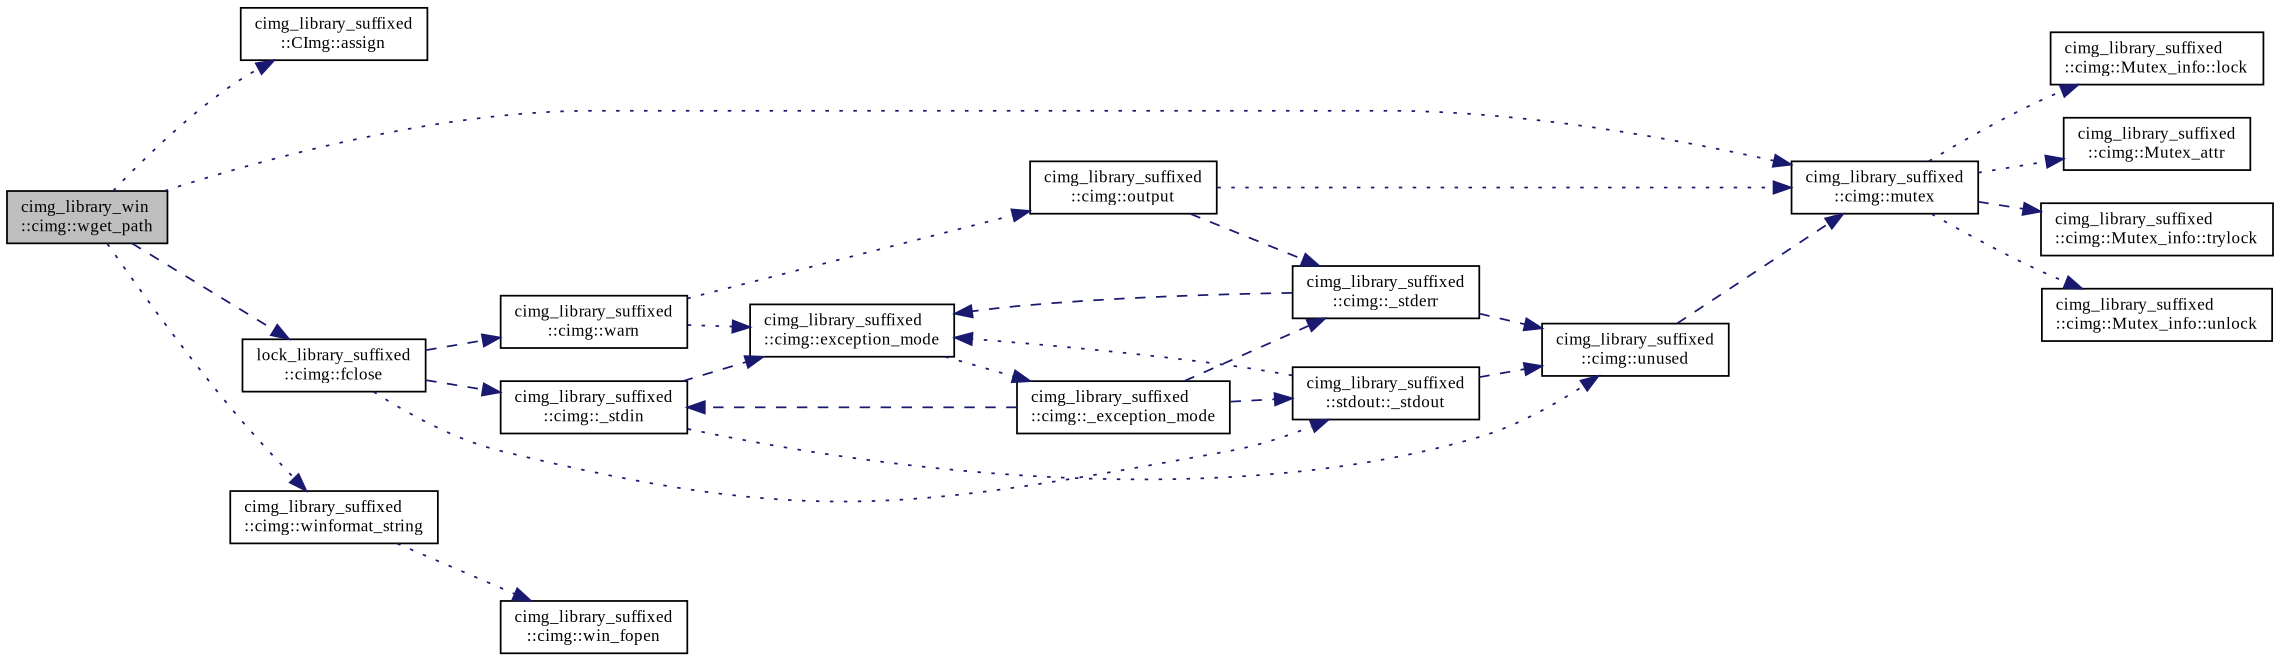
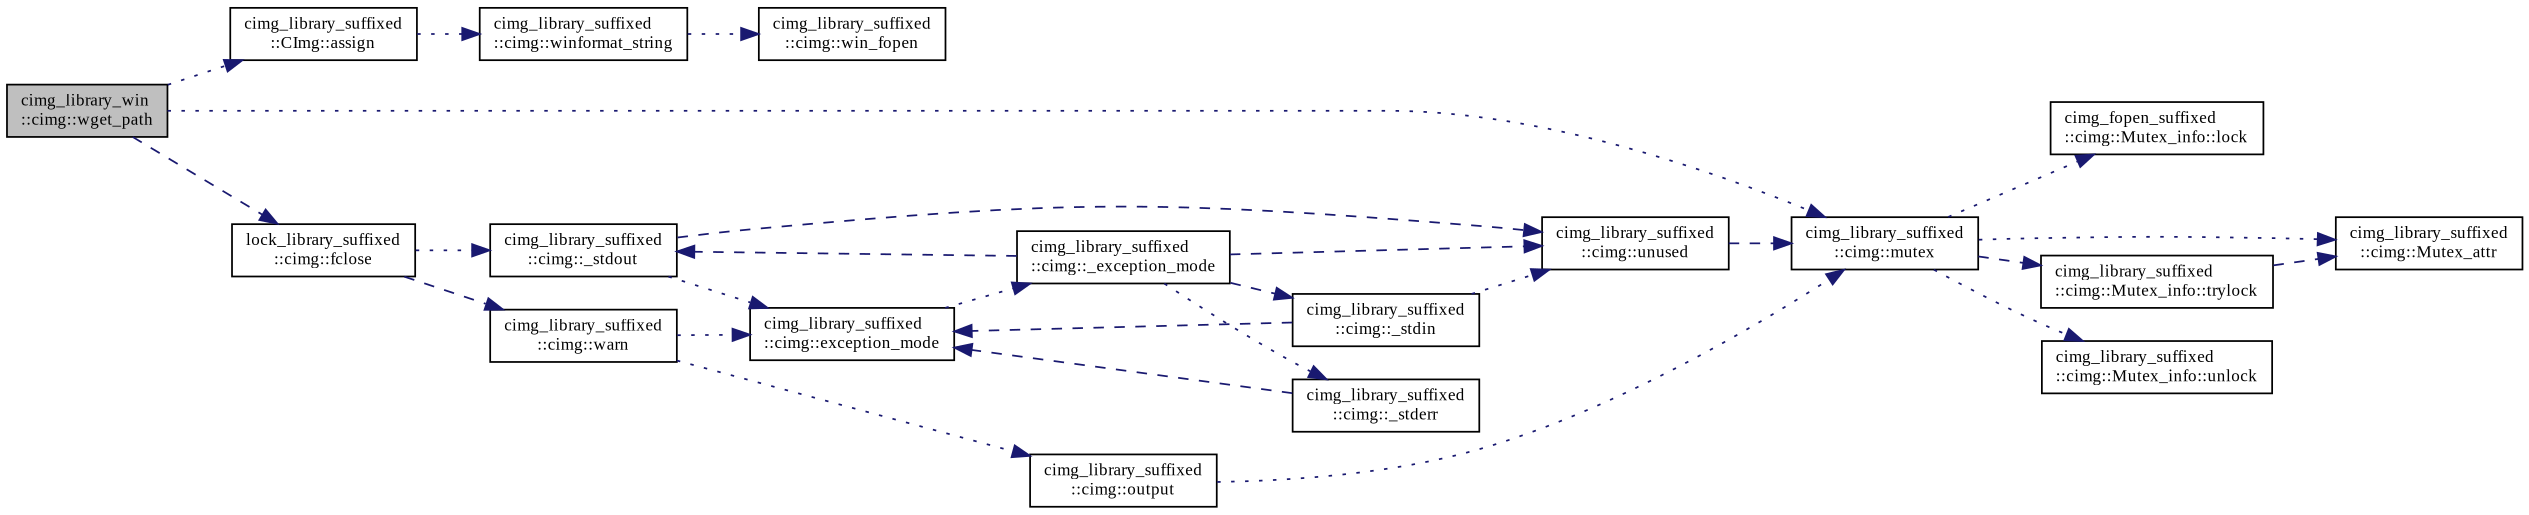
(2157, 58) -> (2157, 128)
(1247, 237) -> none
none -> (2296, 262)
(1502, 319) -> (1377, 250)
(1247, 353) -> (1247, 336)
(196, 365) -> (440, 34)
(454, 385) -> none
(1386, 393) -> (584, 250)
